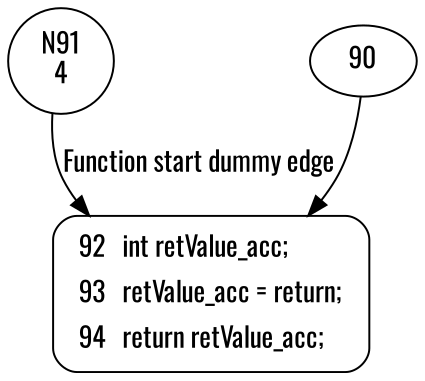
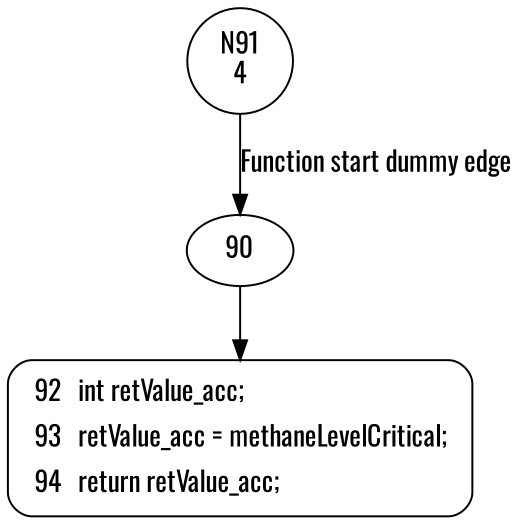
(56, 159) -> (240, 154)
(233, 294) -> (263, 438)
